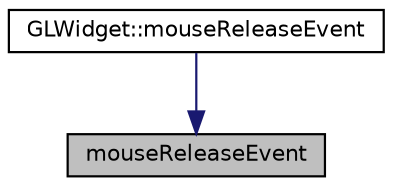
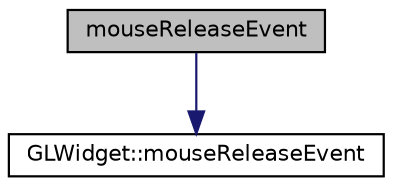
(196, 82) -> (196, 82)
